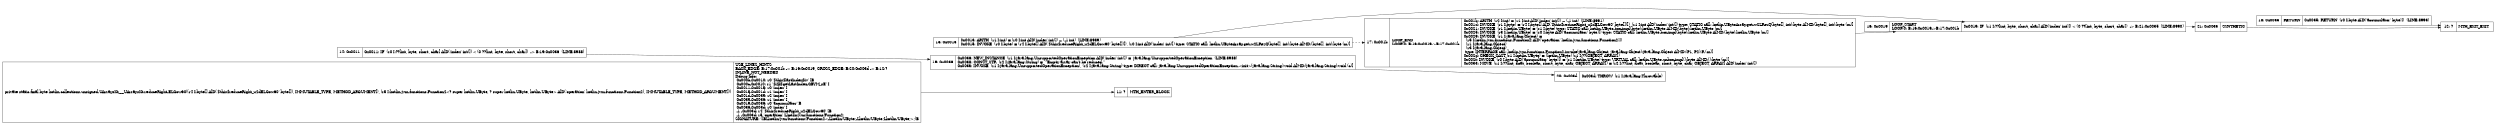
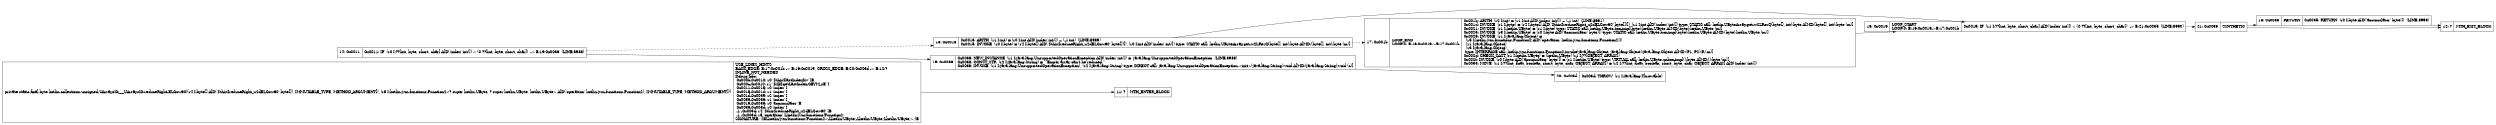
none -> (2250, 25)
(2474, 27) -> (2474, 27)
none -> (759, 48)
